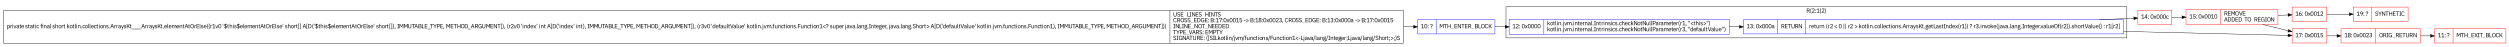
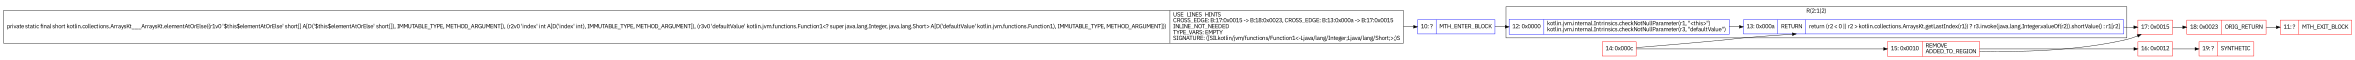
(2117, 19) -> (1714, 41)
